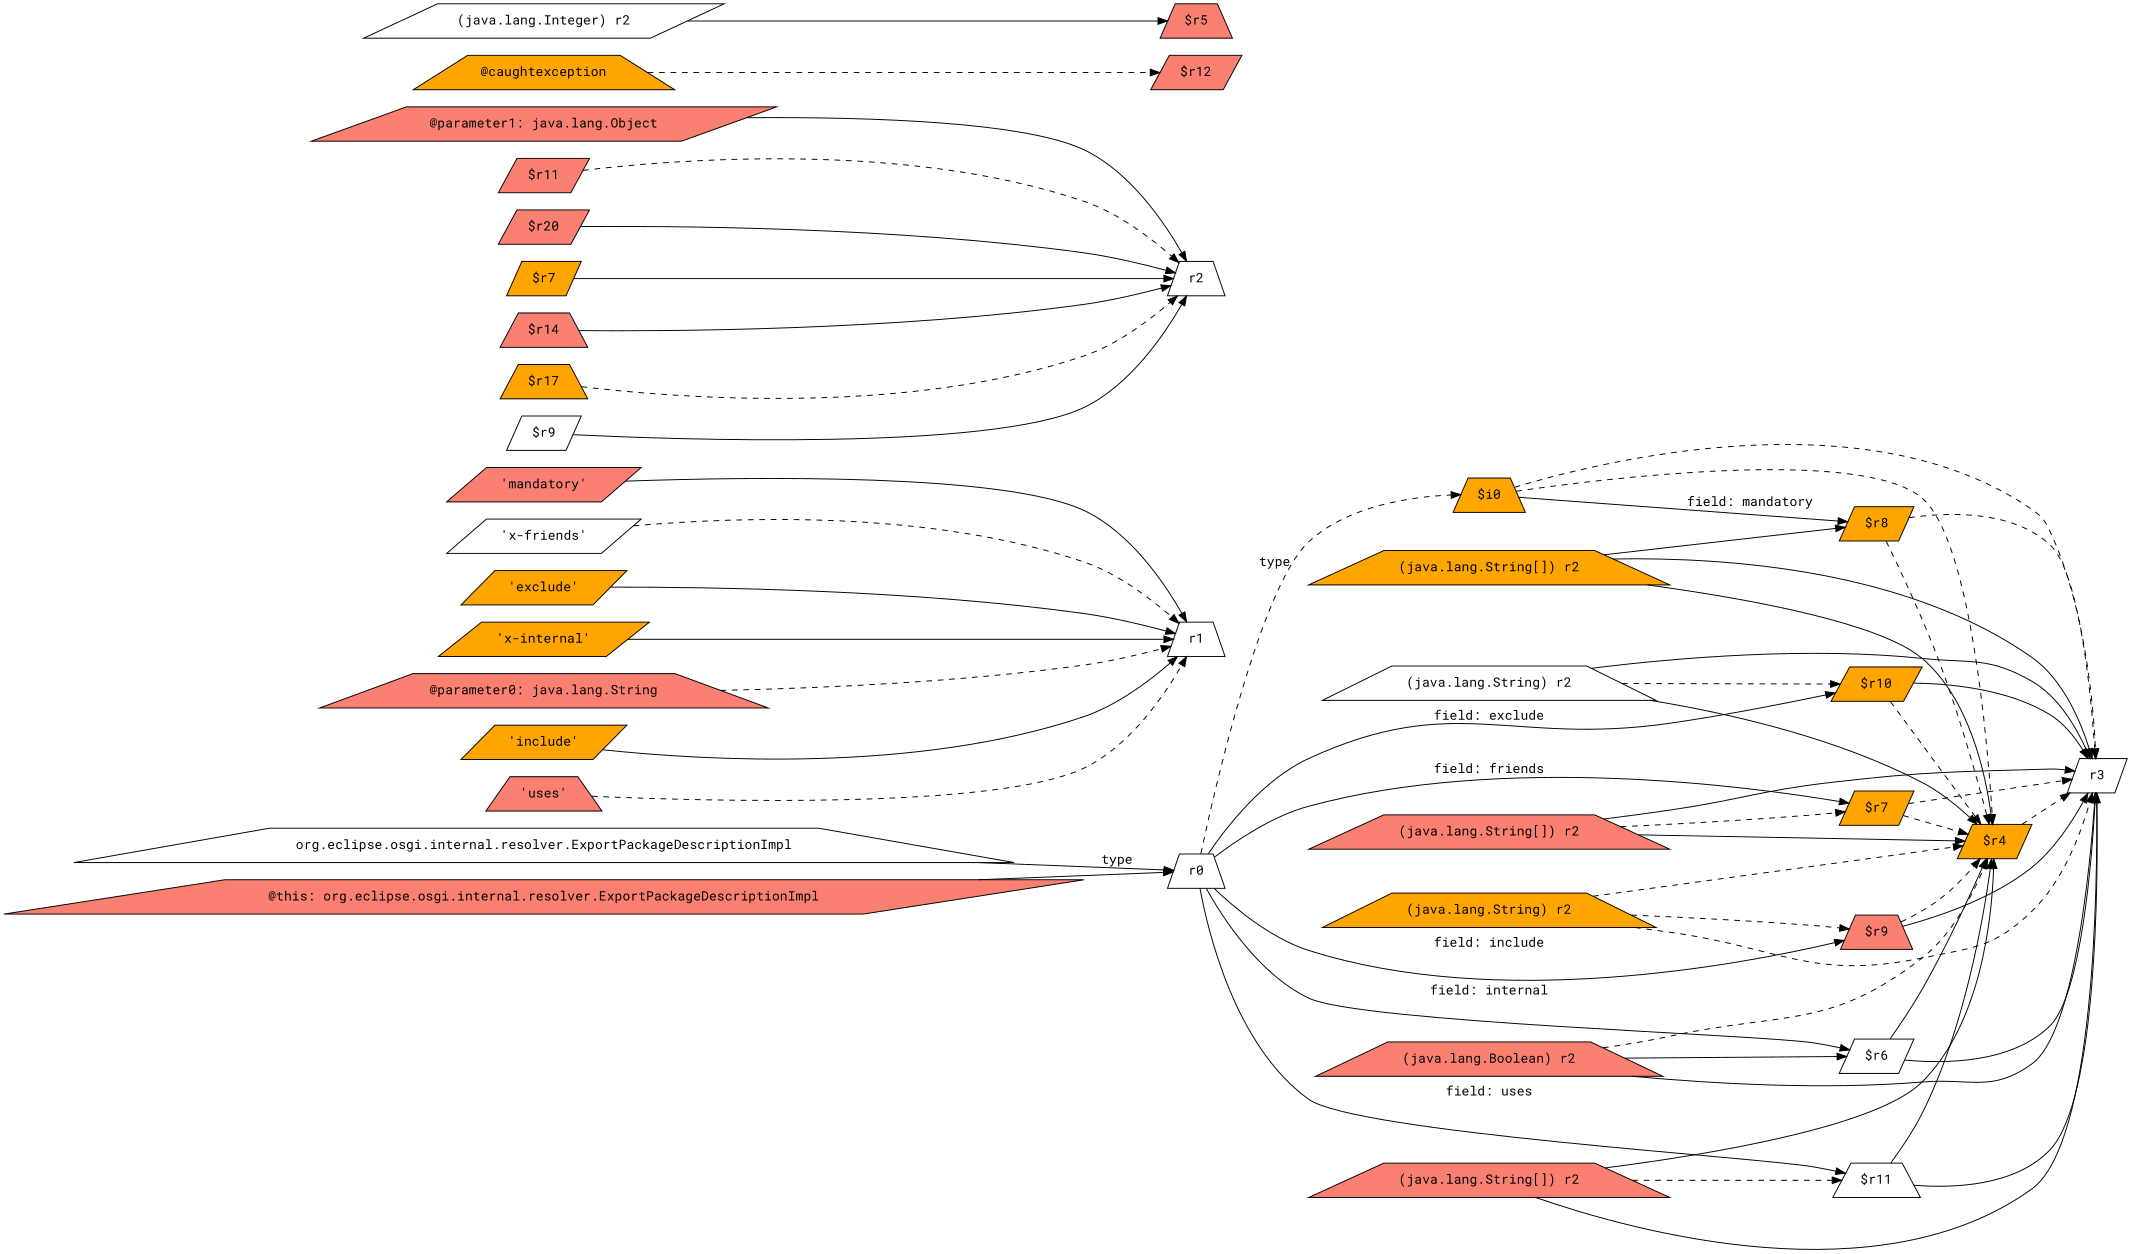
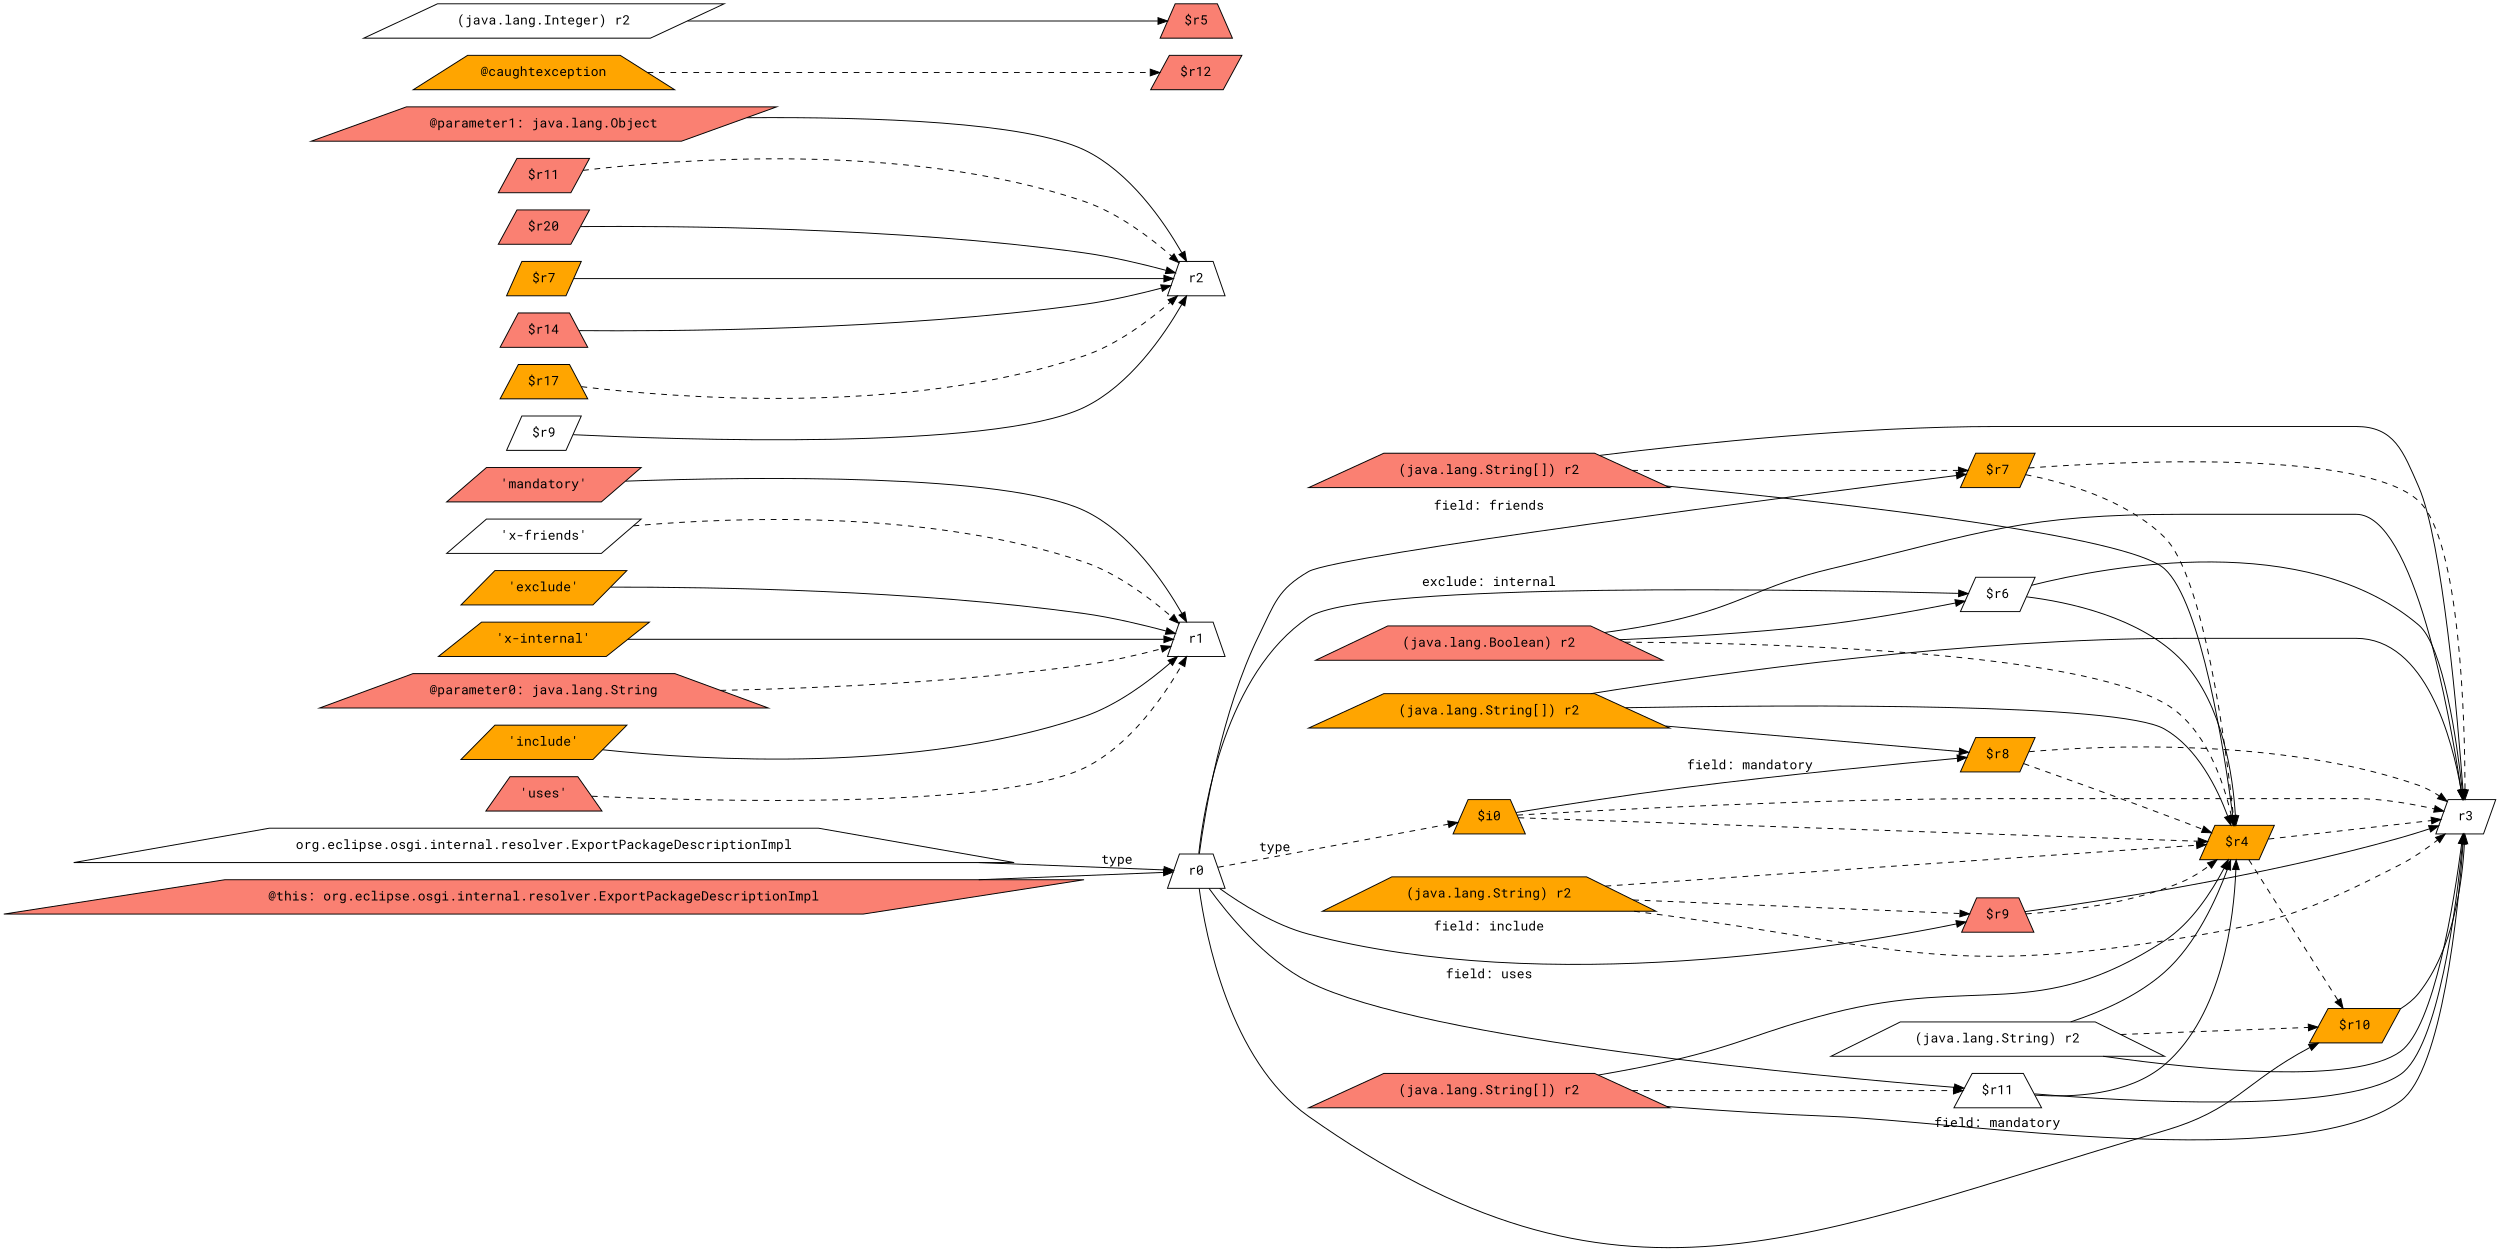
(1489, 716) -> (1998, 1124)
(1933, 759) -> (2293, 930)
(1489, 991) -> (1489, 582)
